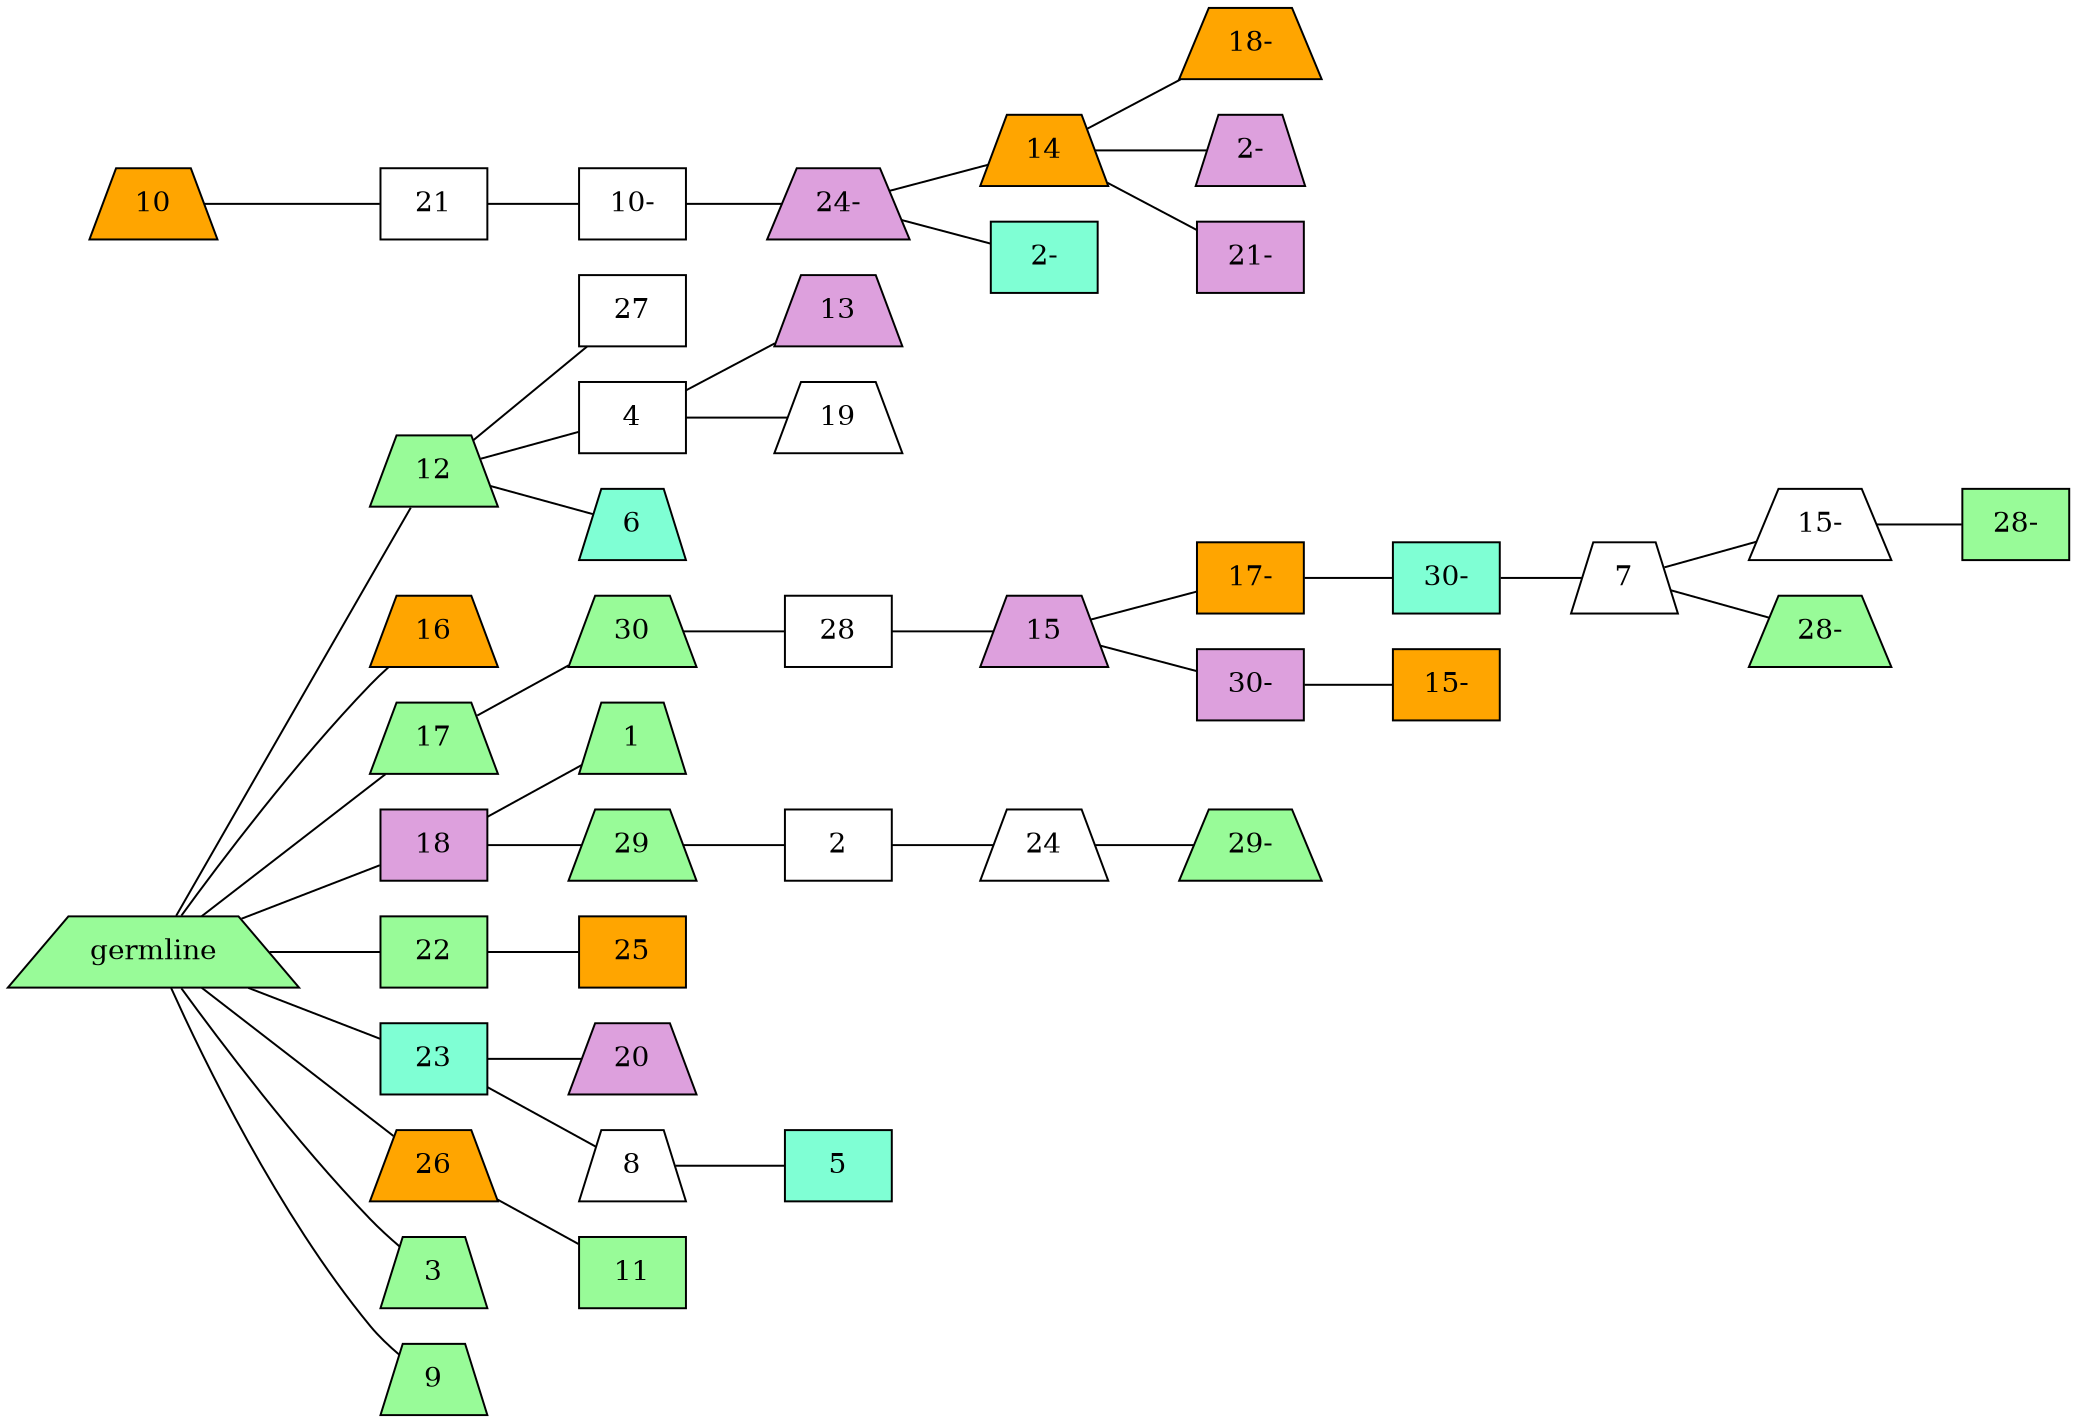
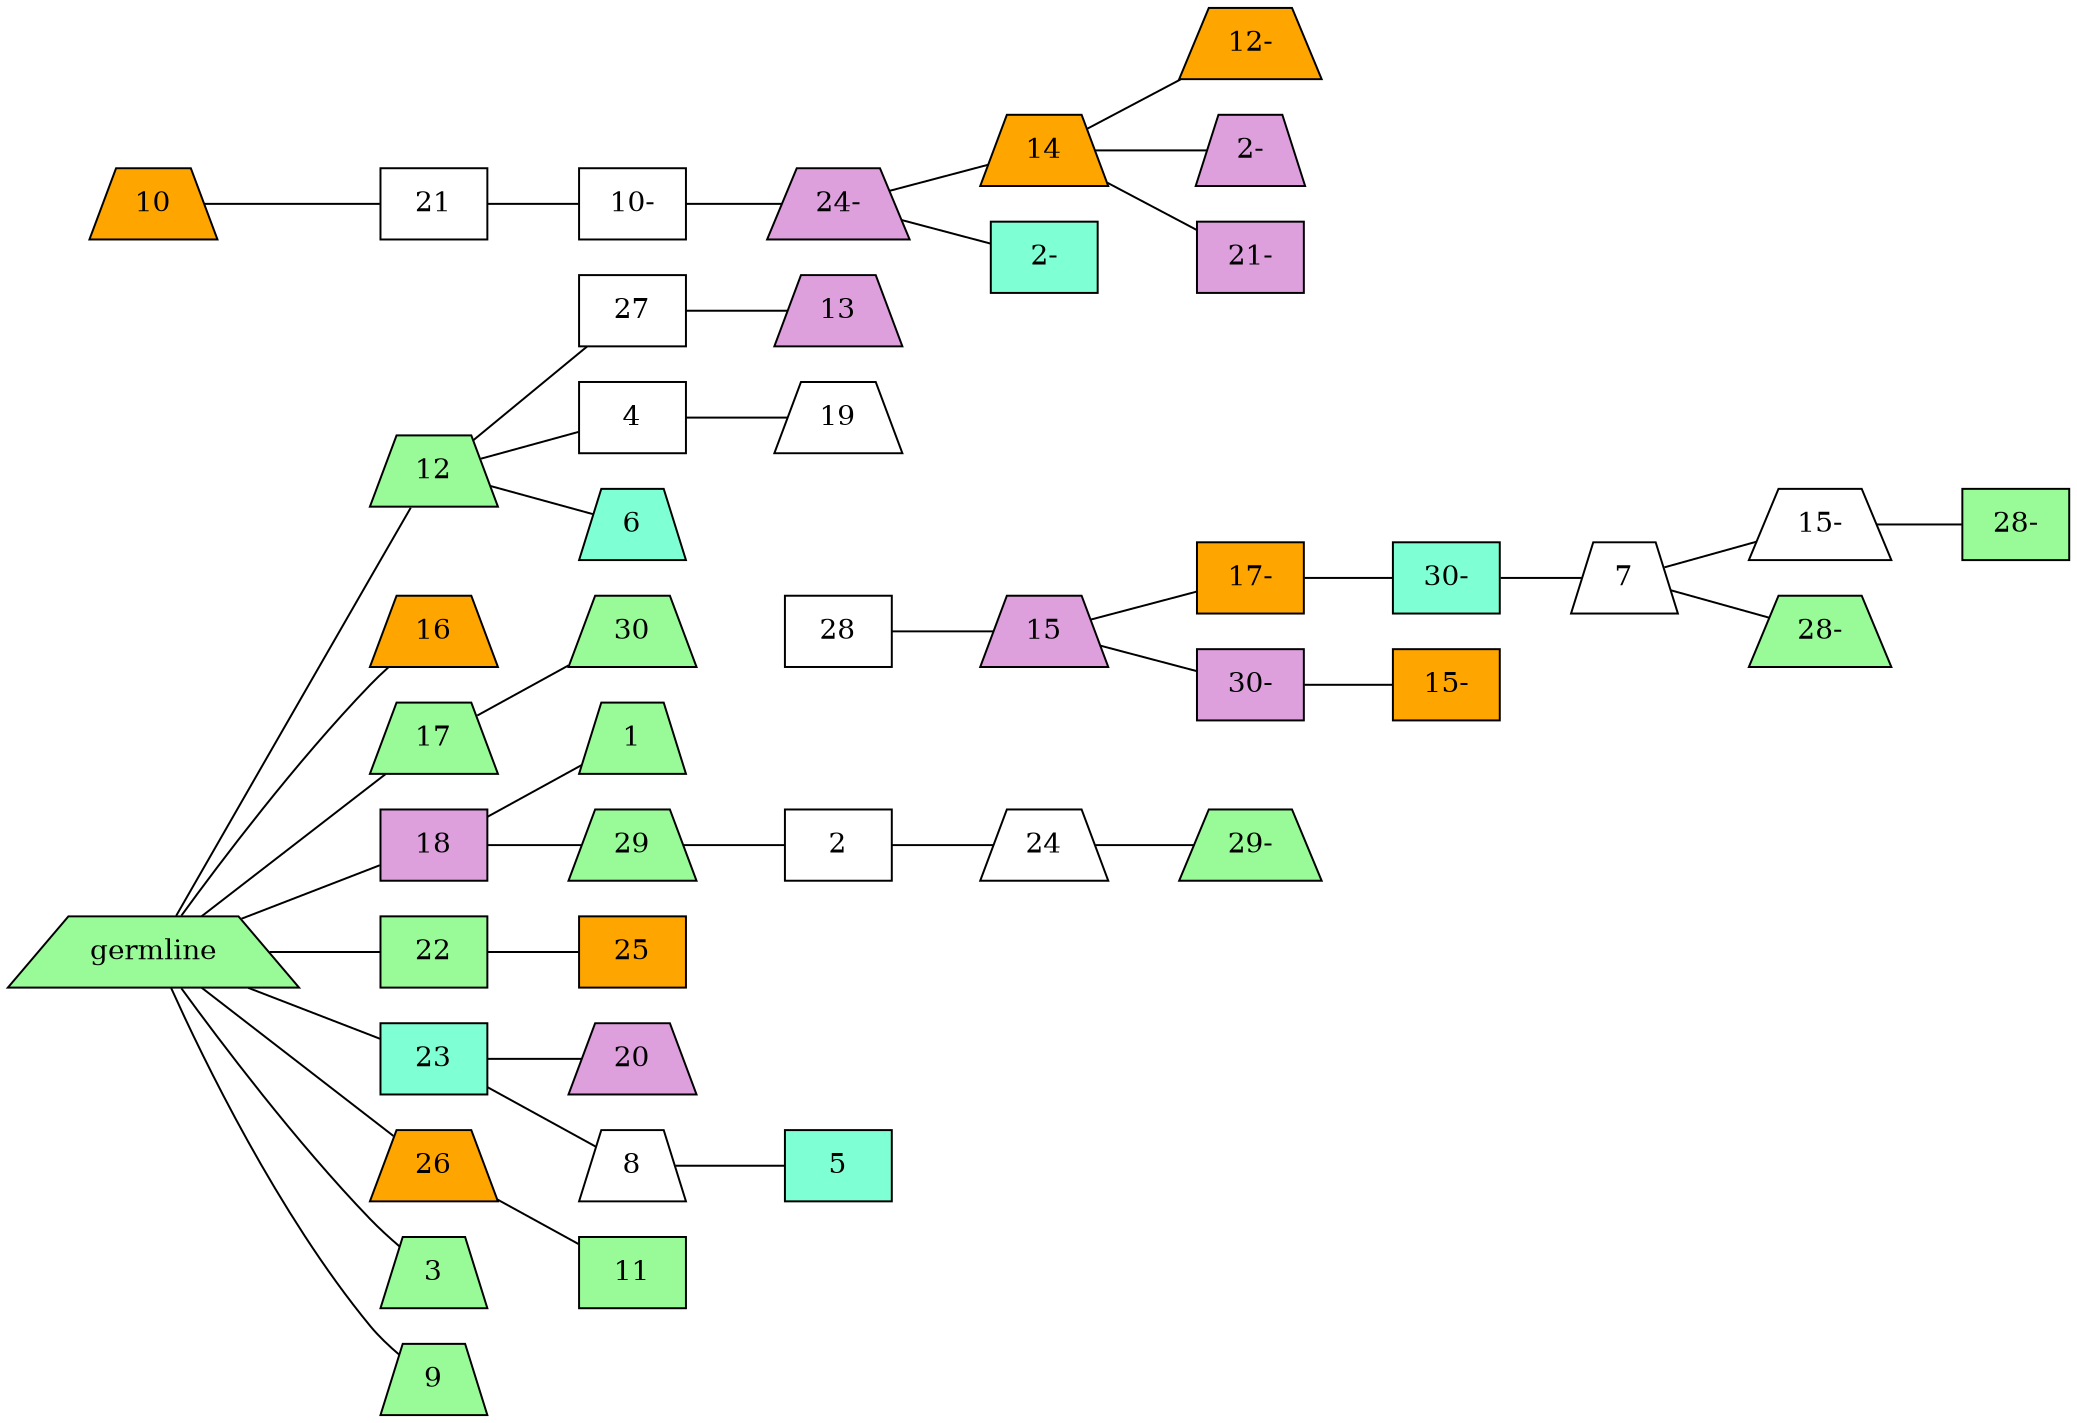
(1250, 44) -> (1250, 44)
(730, 367) -> (737, 311)
(734, 631) -> none
